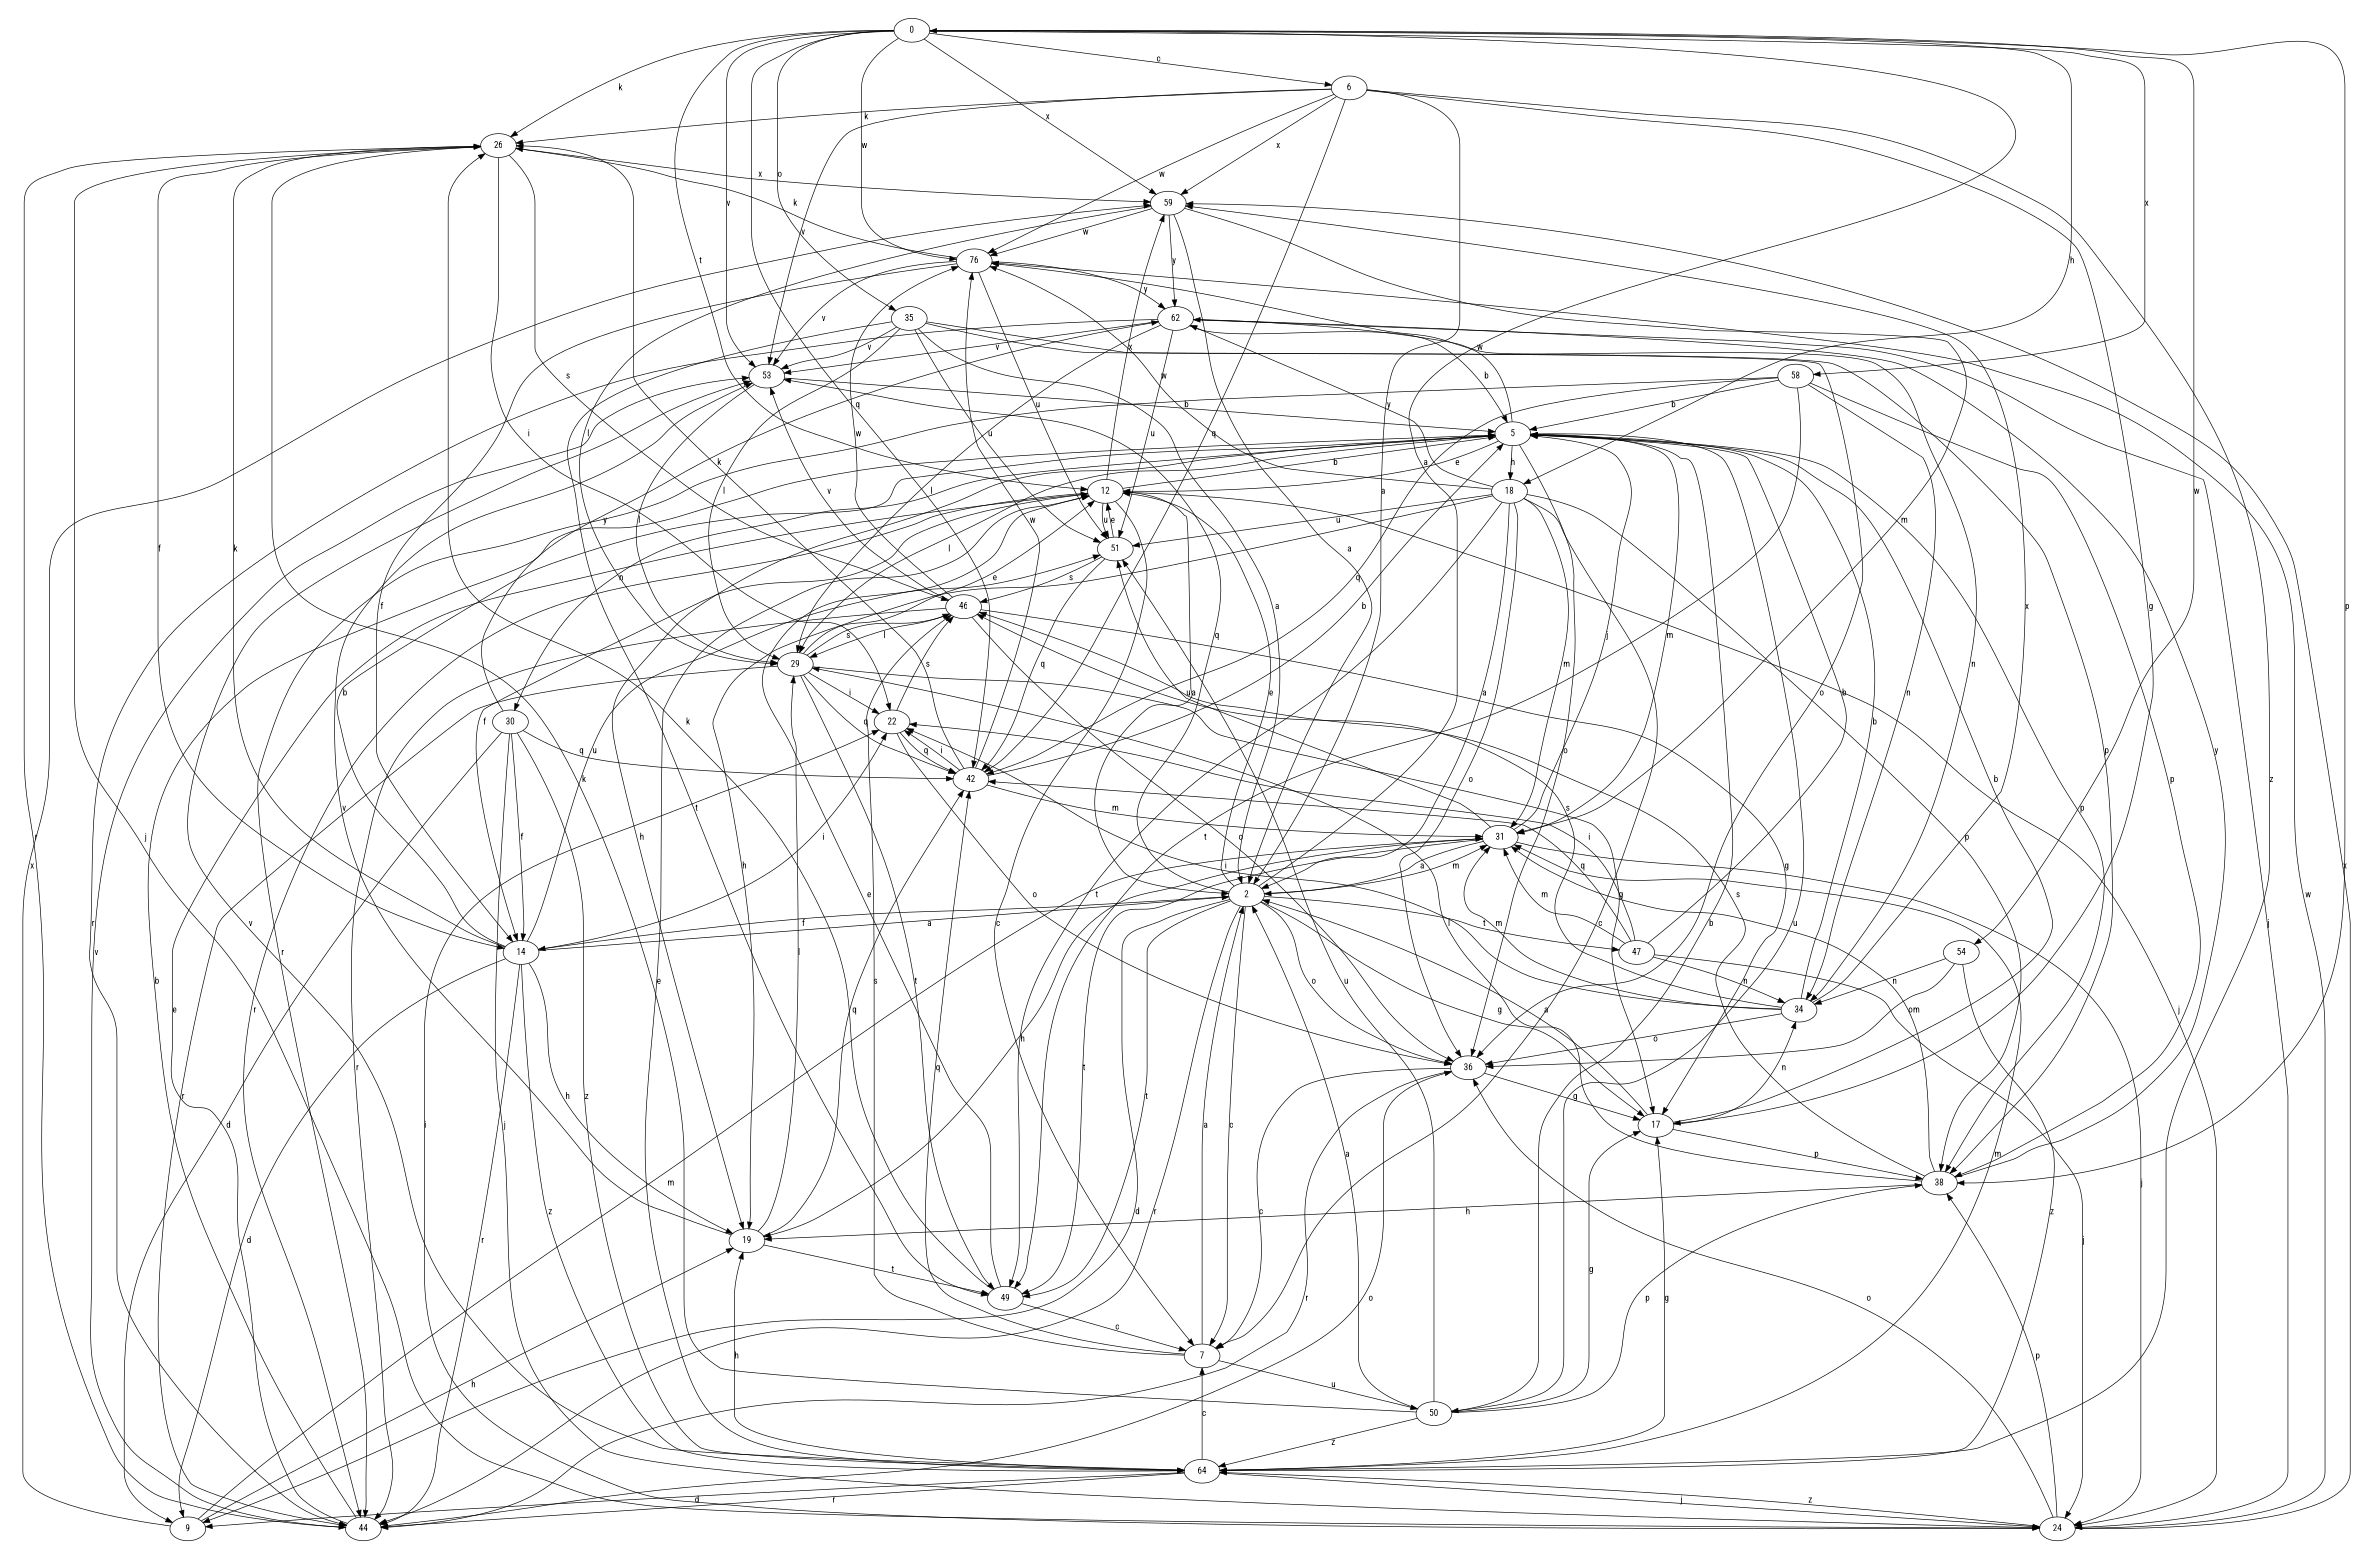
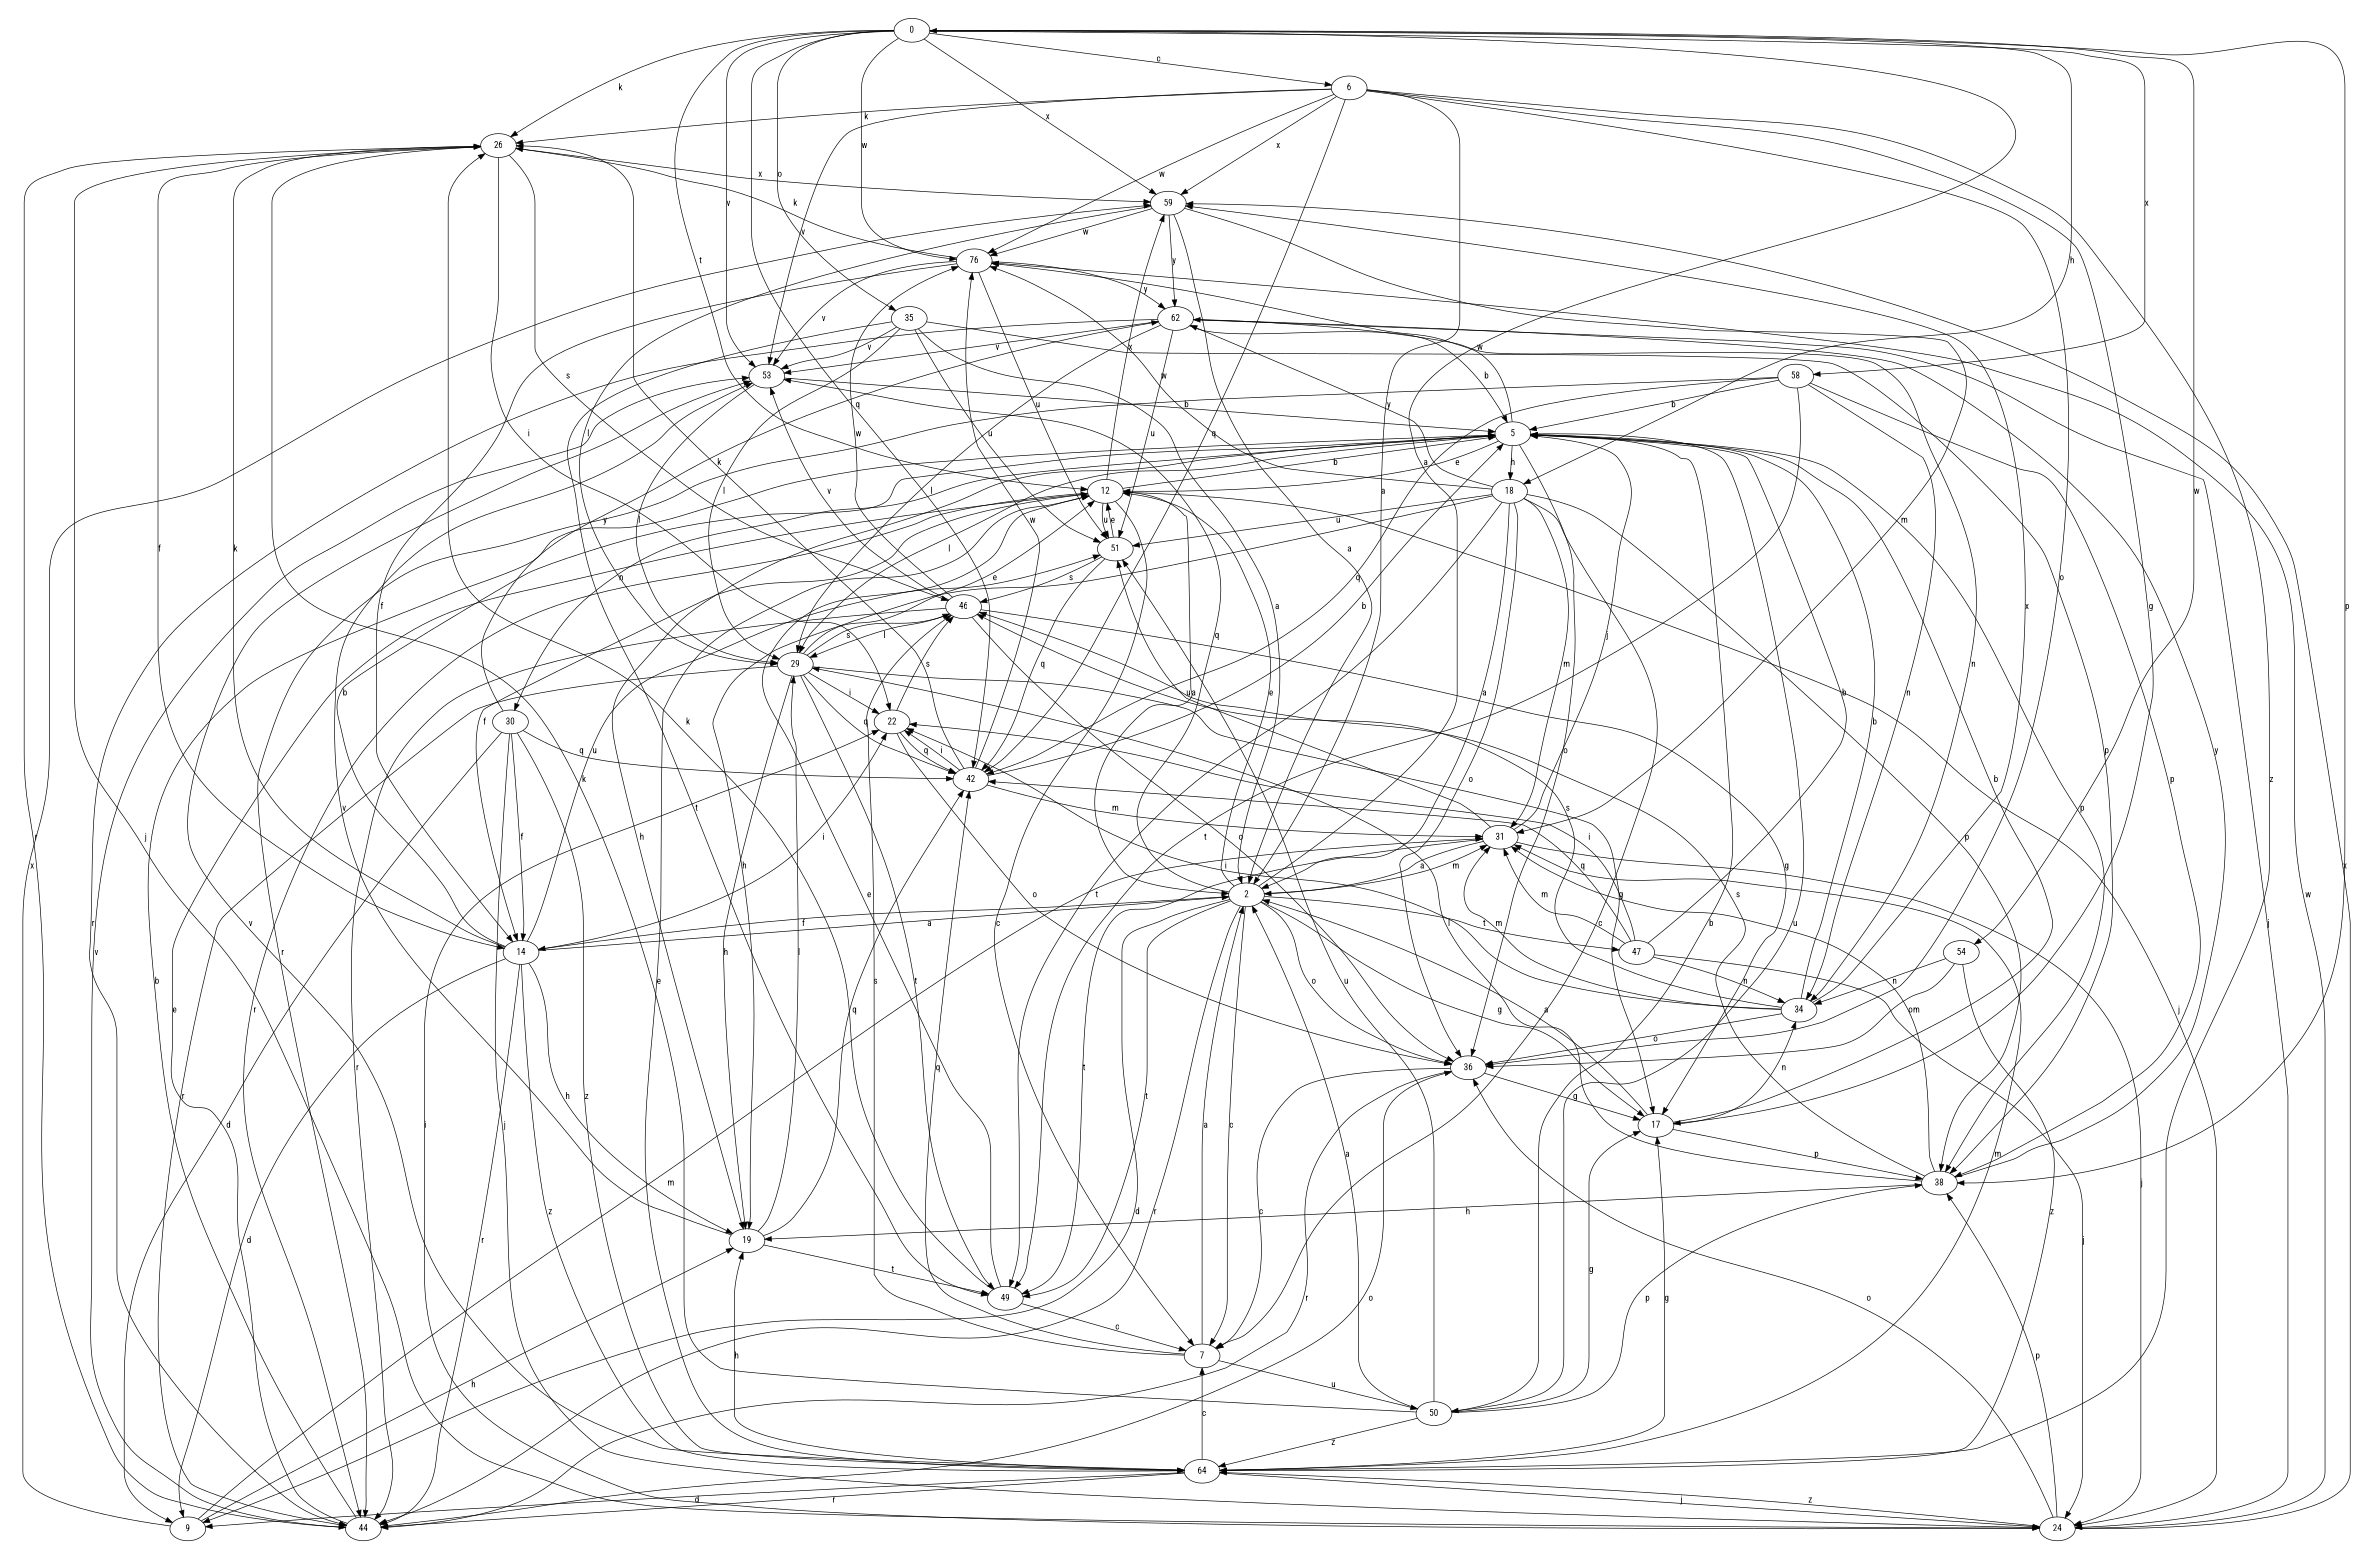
(1843, 433) -> (2067, 493)
(1671, 606) -> none
(1072, 943) -> (724, 945)
